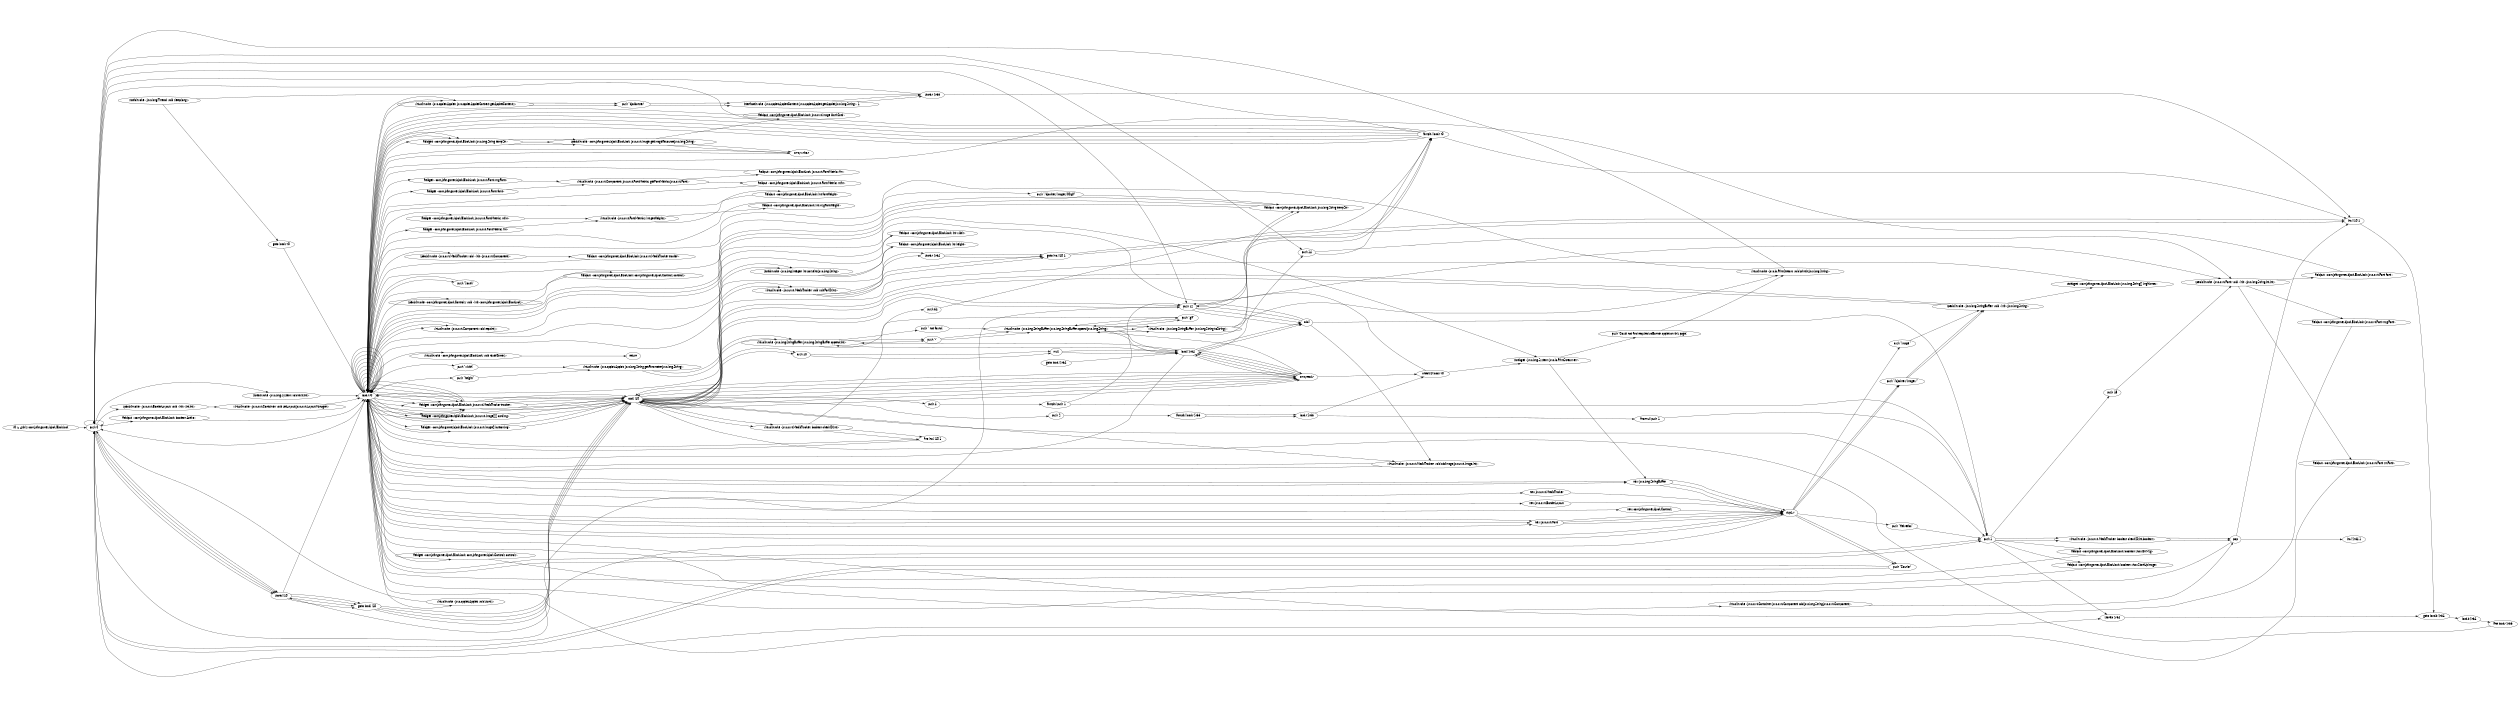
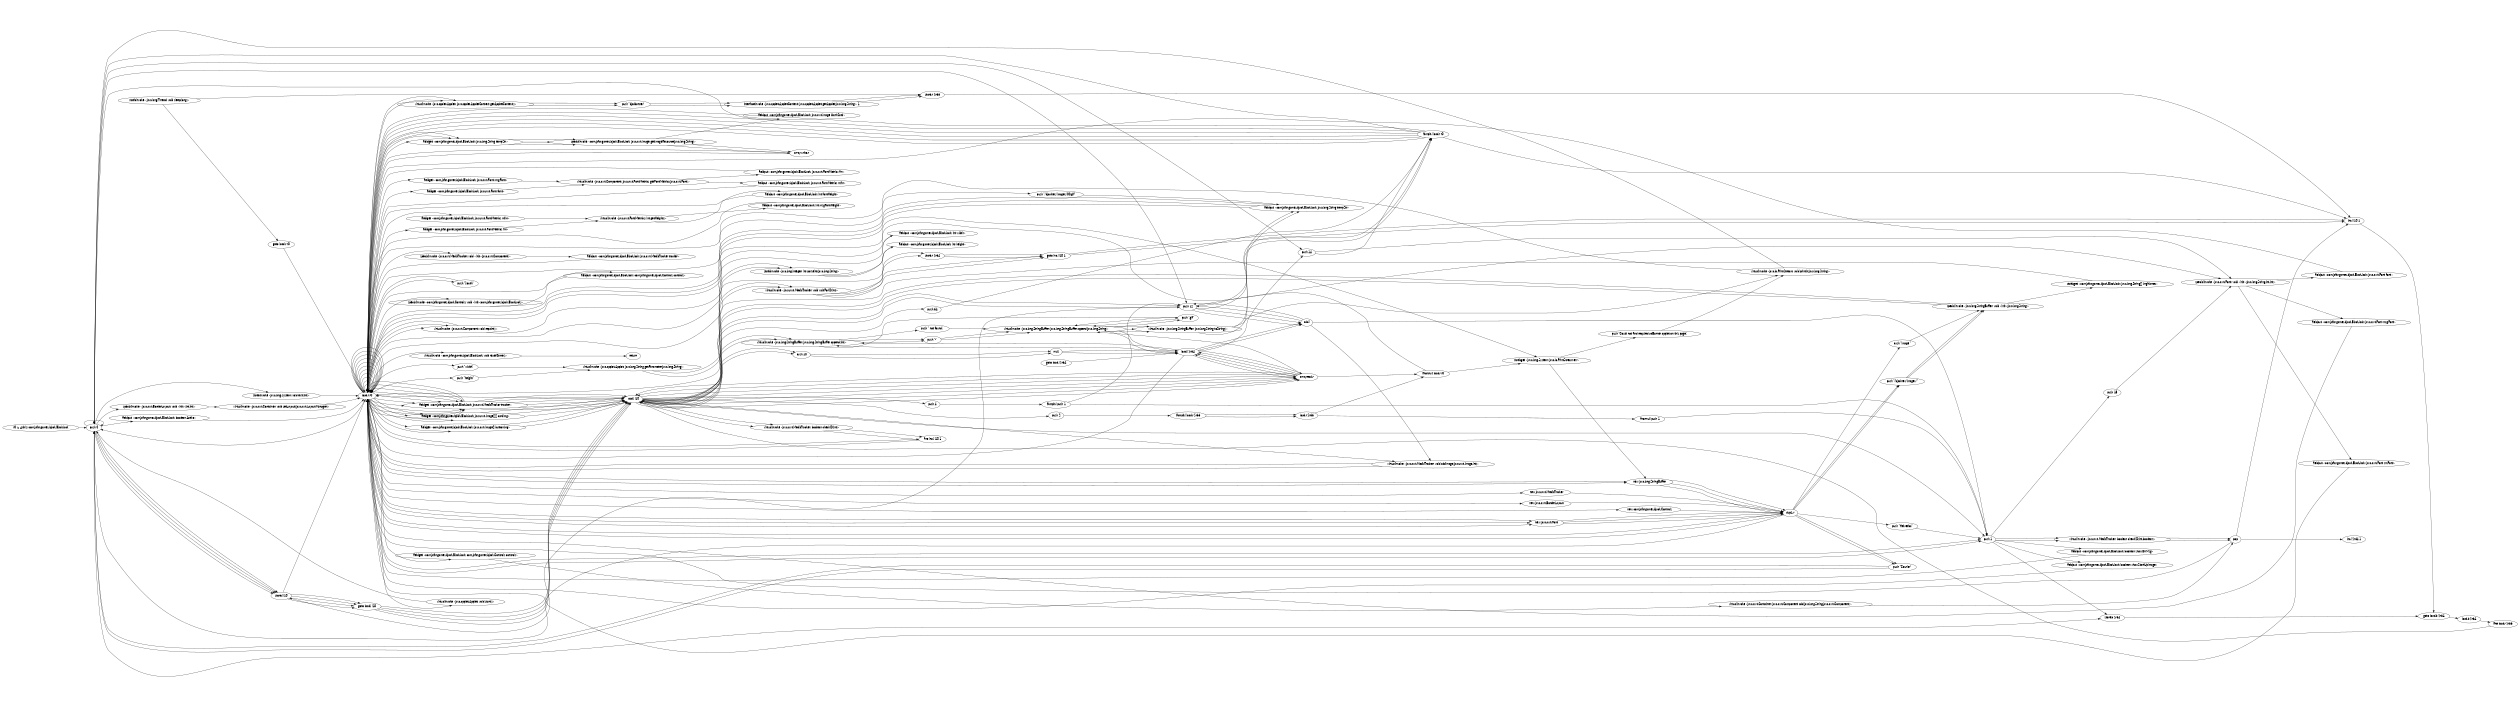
(347, 79) -> none
(874, 368) -> (761, 328)
(1433, 374) -> (1433, 374)
